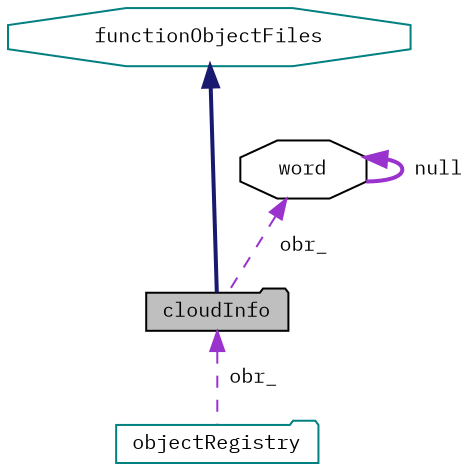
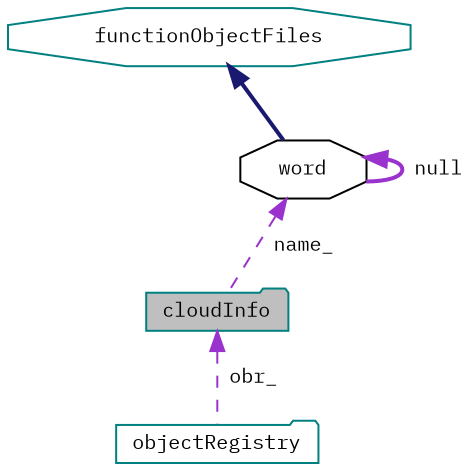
(214, 190) -> (262, 112)
(298, 246) -> (298, 246)
(217, 312) -> (217, 312)
